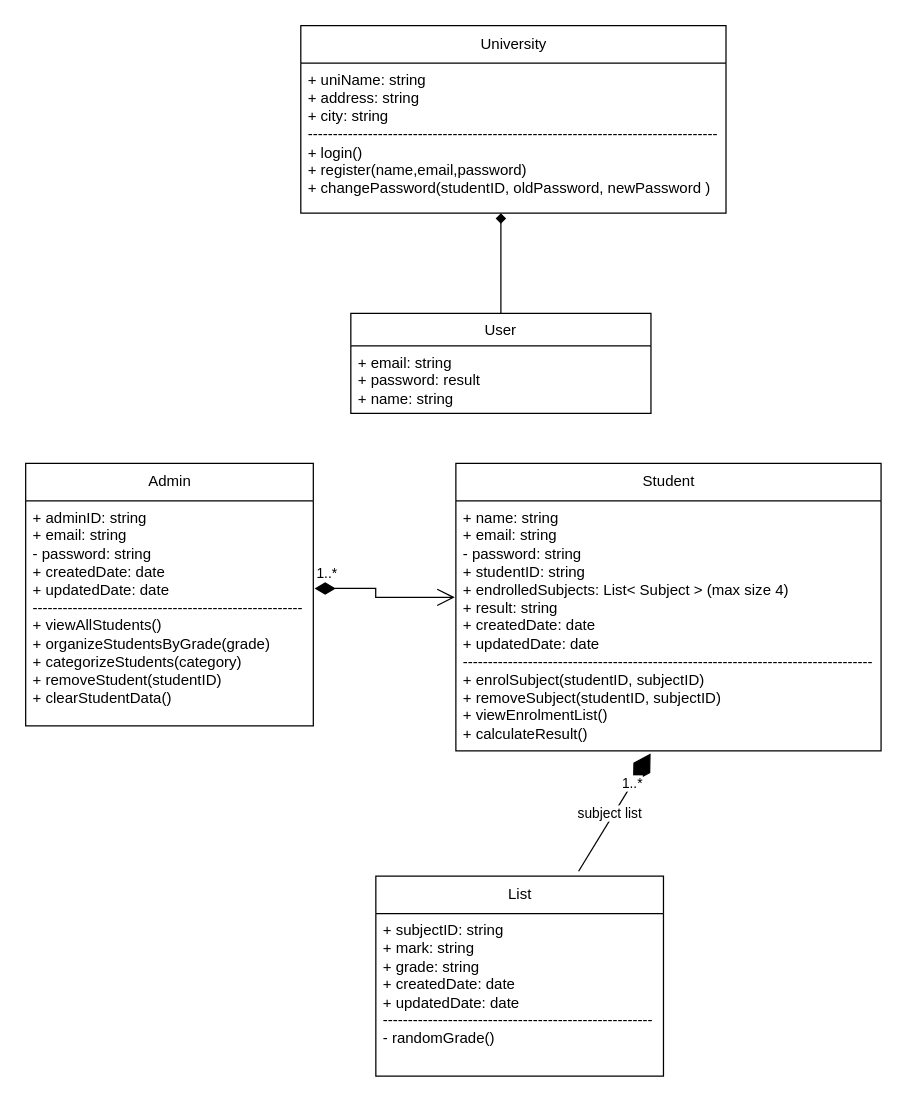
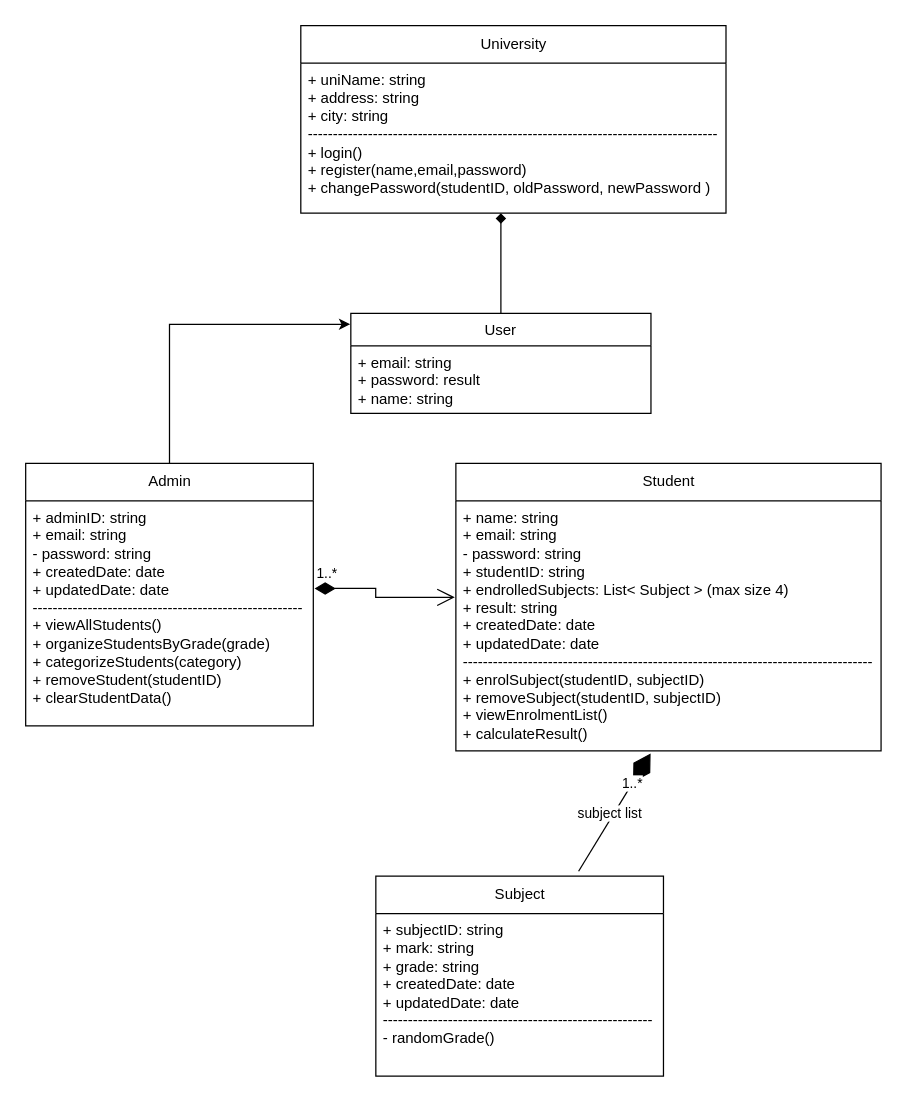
none -> (186, 324)
(520, 894) -> (520, 894)
